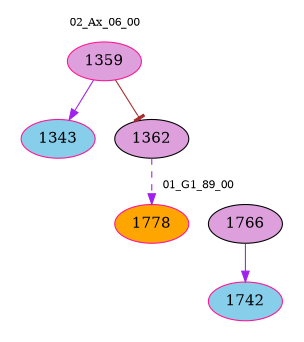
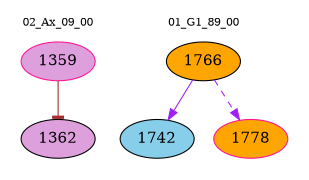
(105, 23) -> (58, 23)
(58, 139) -> none
(152, 182) -> (224, 95)
(245, 224) -> (203, 61)
(245, 301) -> (157, 139)
